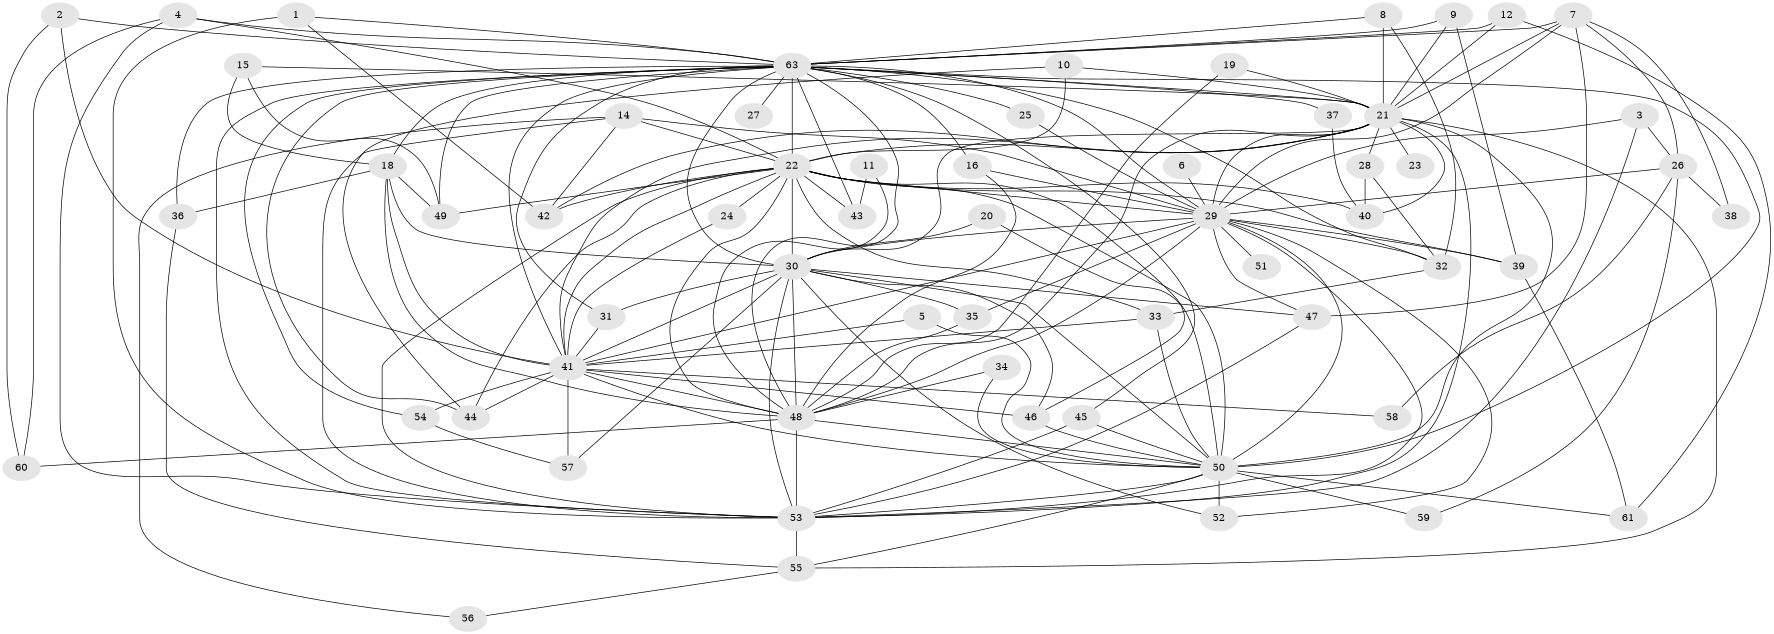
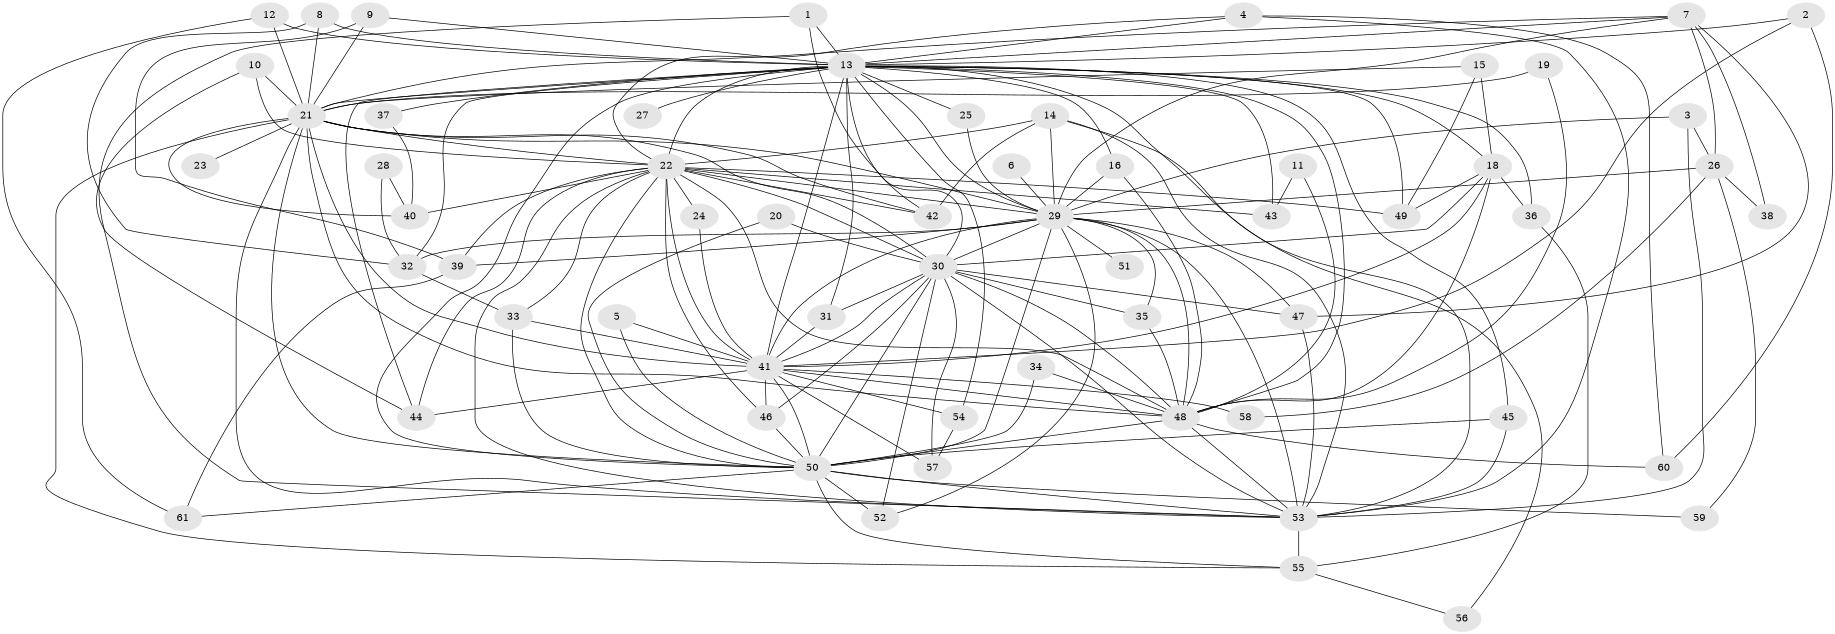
(792, 66) -> (847, 66)
(1374, 141) -> none
